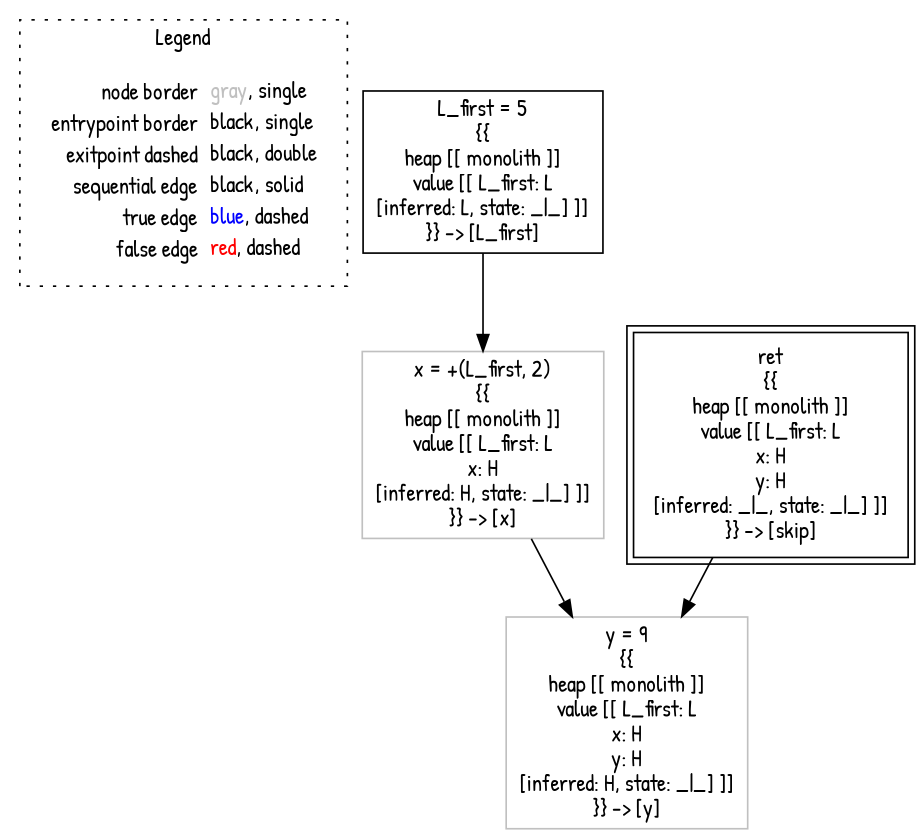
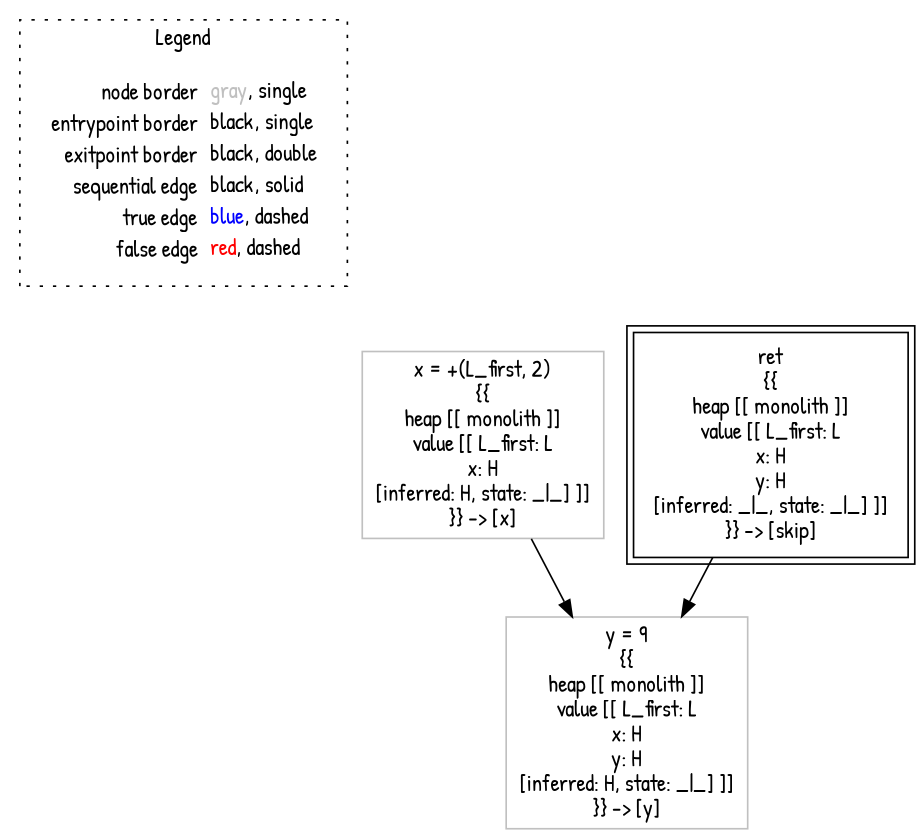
(135, 155) -> (134, 155)
(483, 172) -> none
